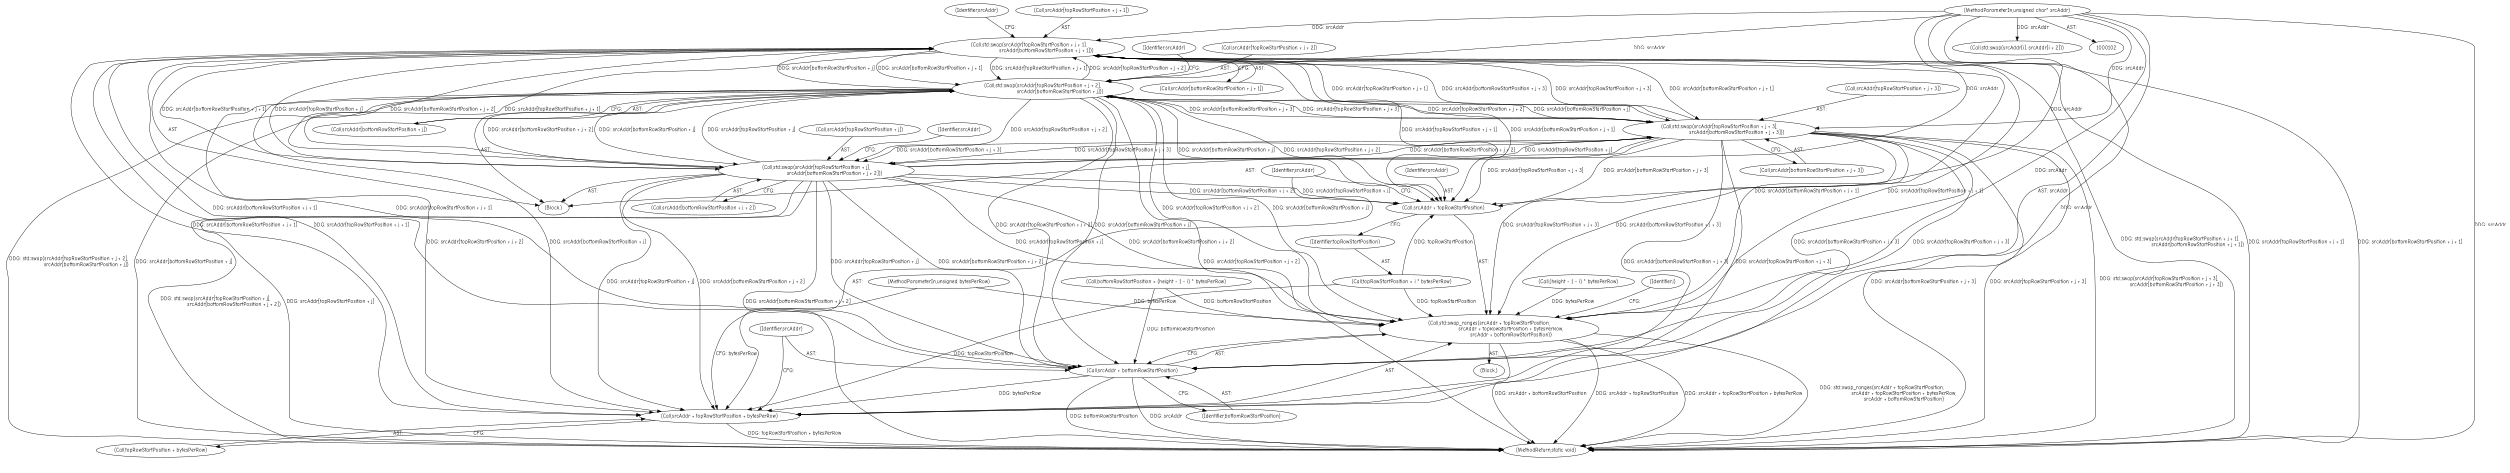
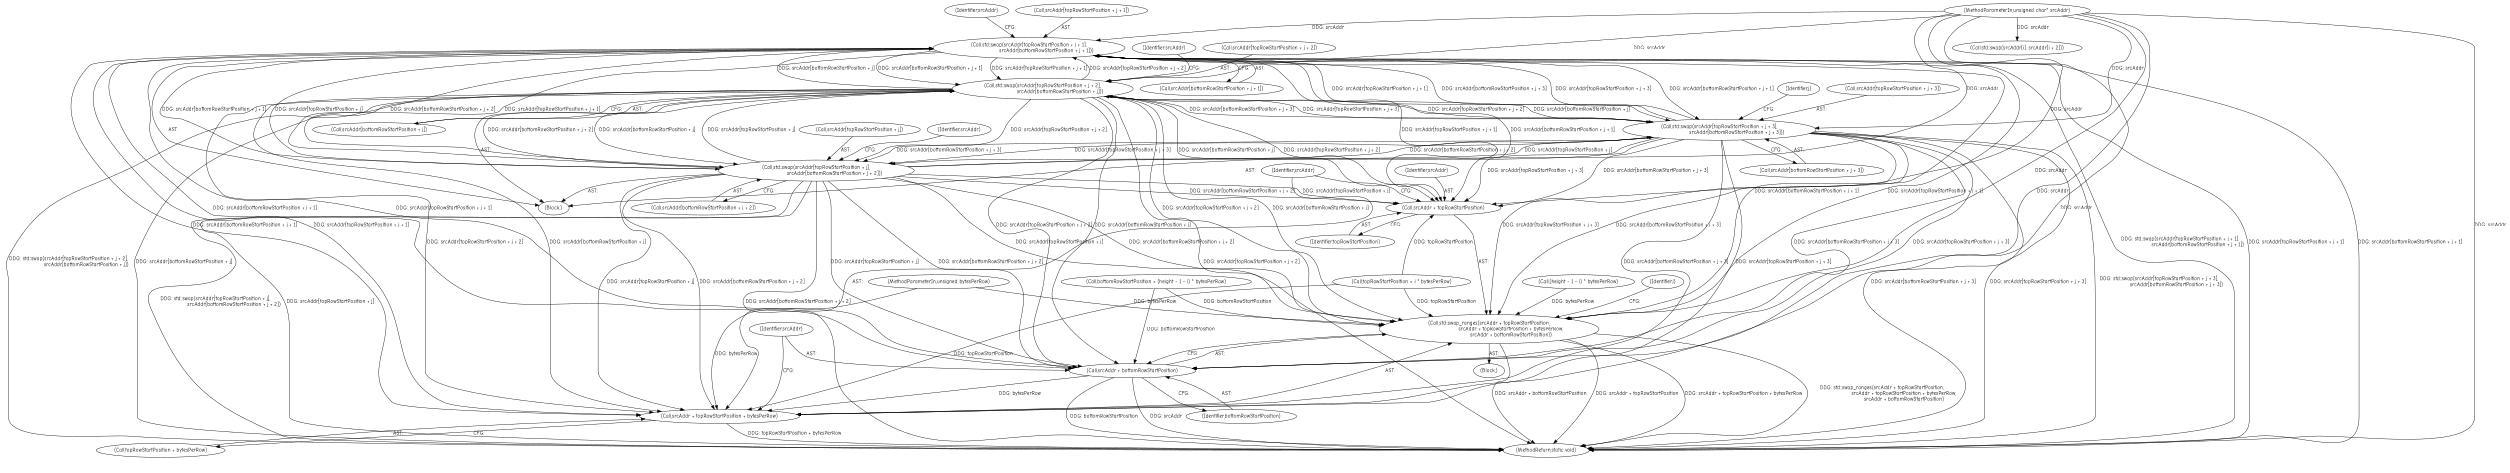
(2107, 48) -> none
none -> (1799, 89)
(2053, 191) -> (2053, 191)
(1372, 261) -> (1370, 219)
(736, 354) -> (736, 354)
